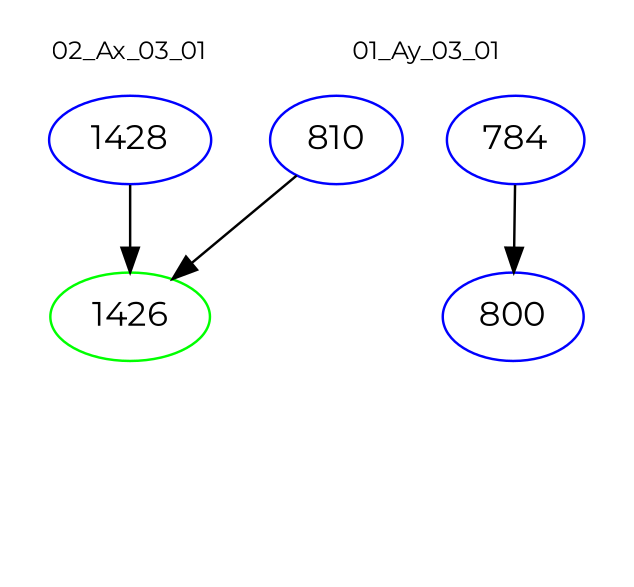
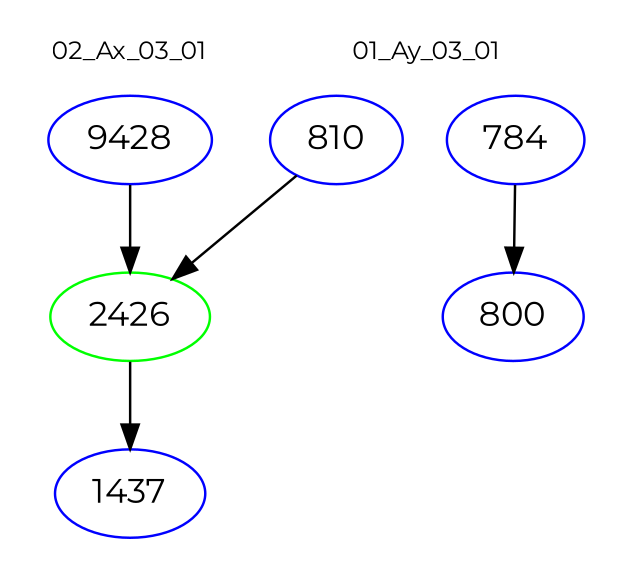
(130, 140) -> (130, 140)
(130, 317) -> (130, 317)
none -> (130, 494)
